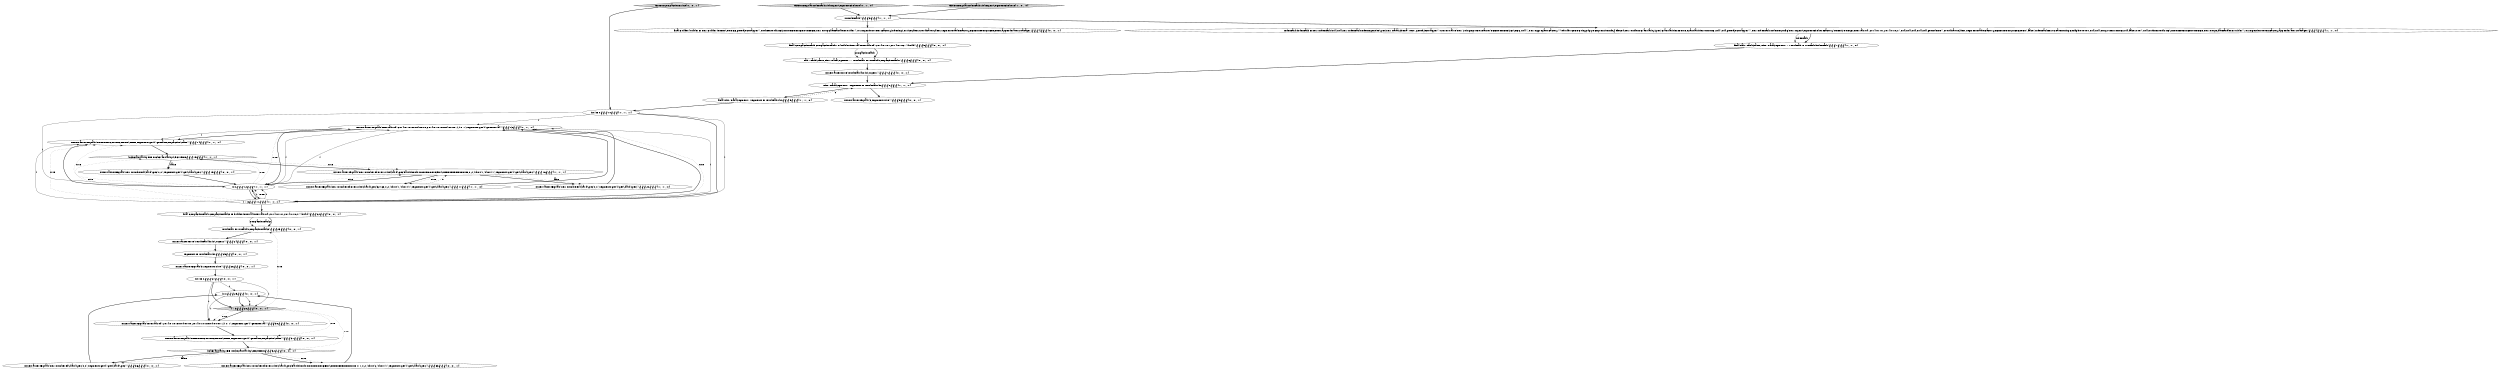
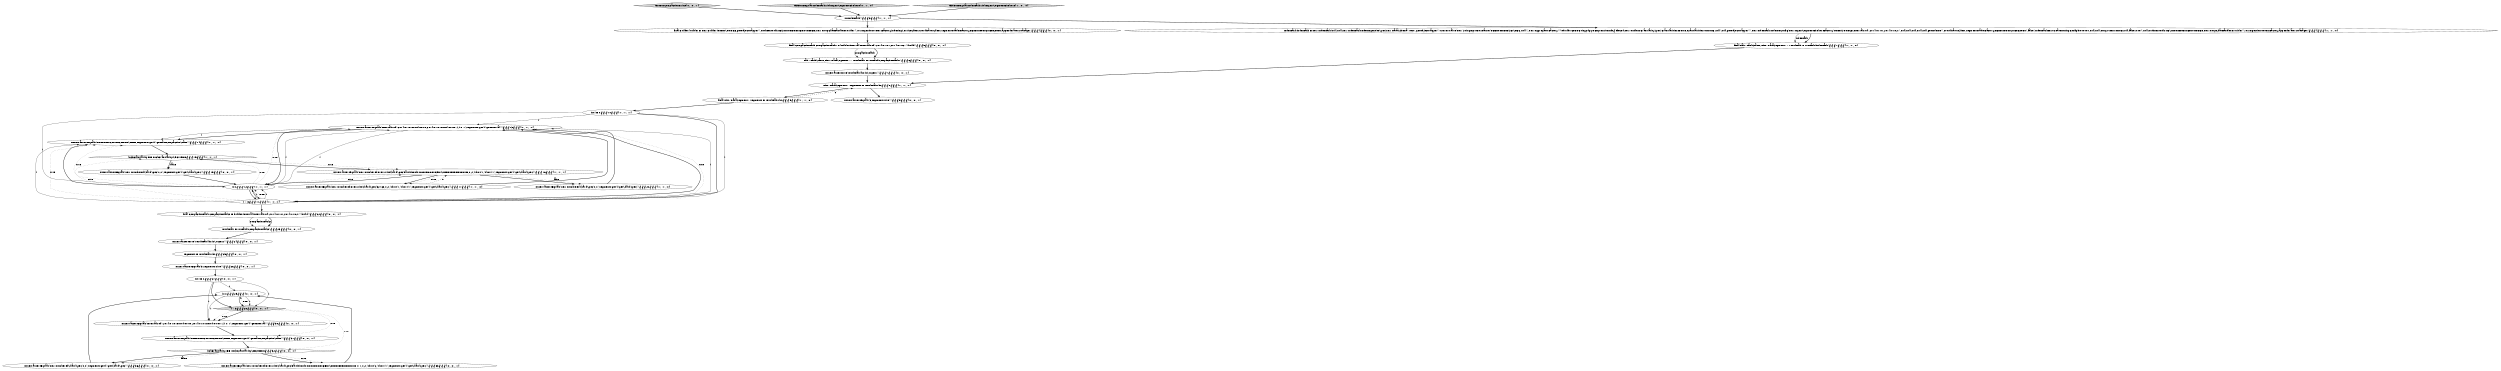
(609, 37) -> (769, 12)
(277, 273) -> (243, 303)
